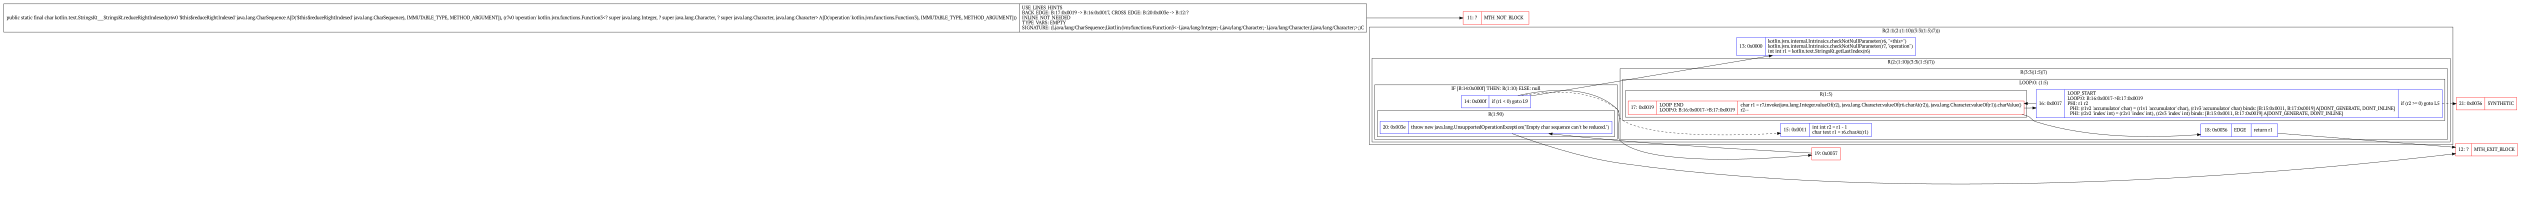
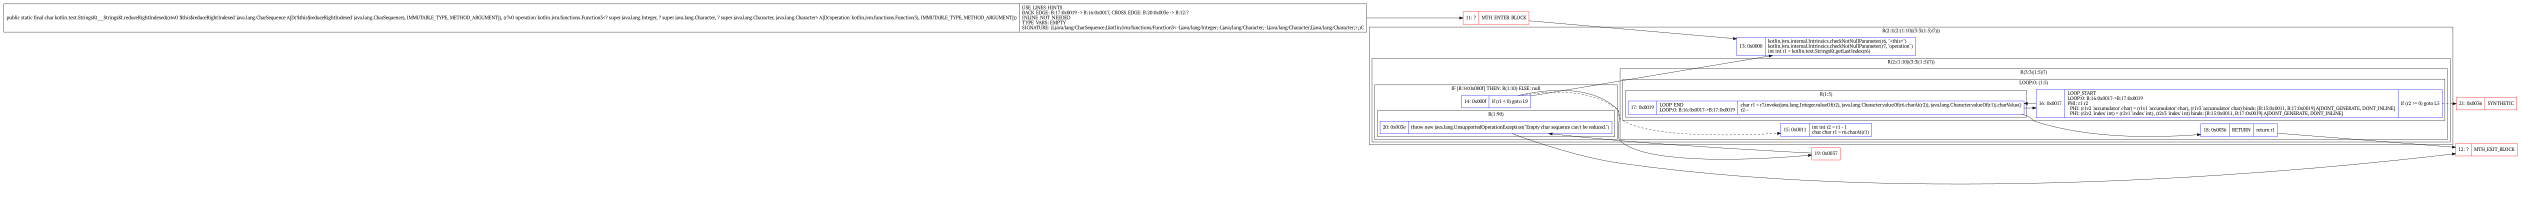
(1504, 18) -> (1504, 18)
none -> (1631, 30)
(1826, 108) -> (1826, 108)
(2240, 130) -> (2241, 130)
(1840, 132) -> (1840, 132)
